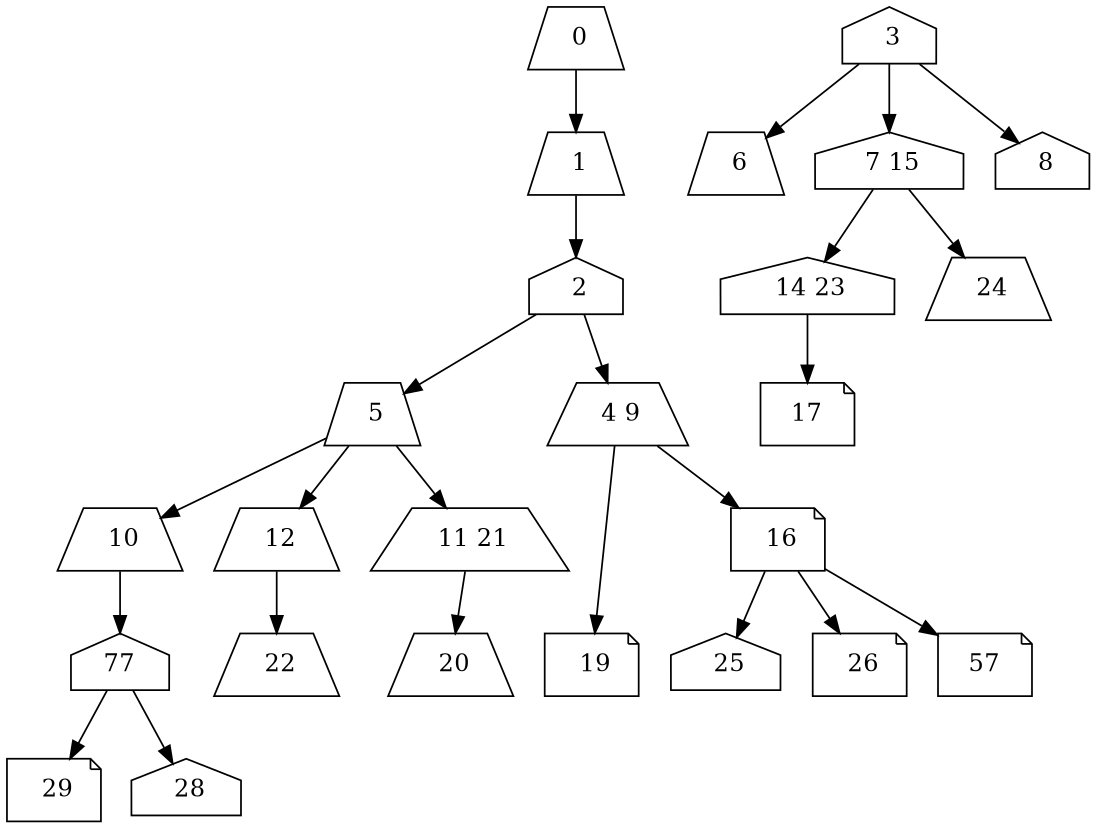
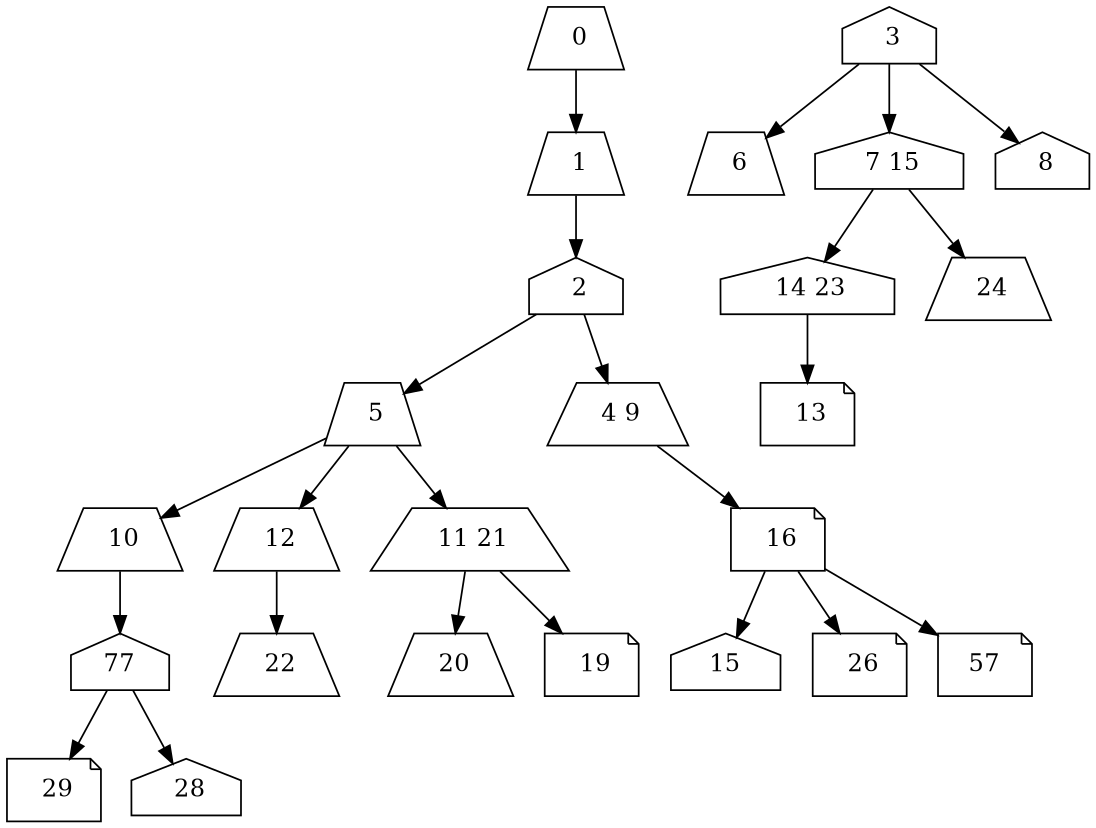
(807, 414) -> (807, 414)
(606, 531) -> (525, 596)
(726, 665) -> (726, 665)
